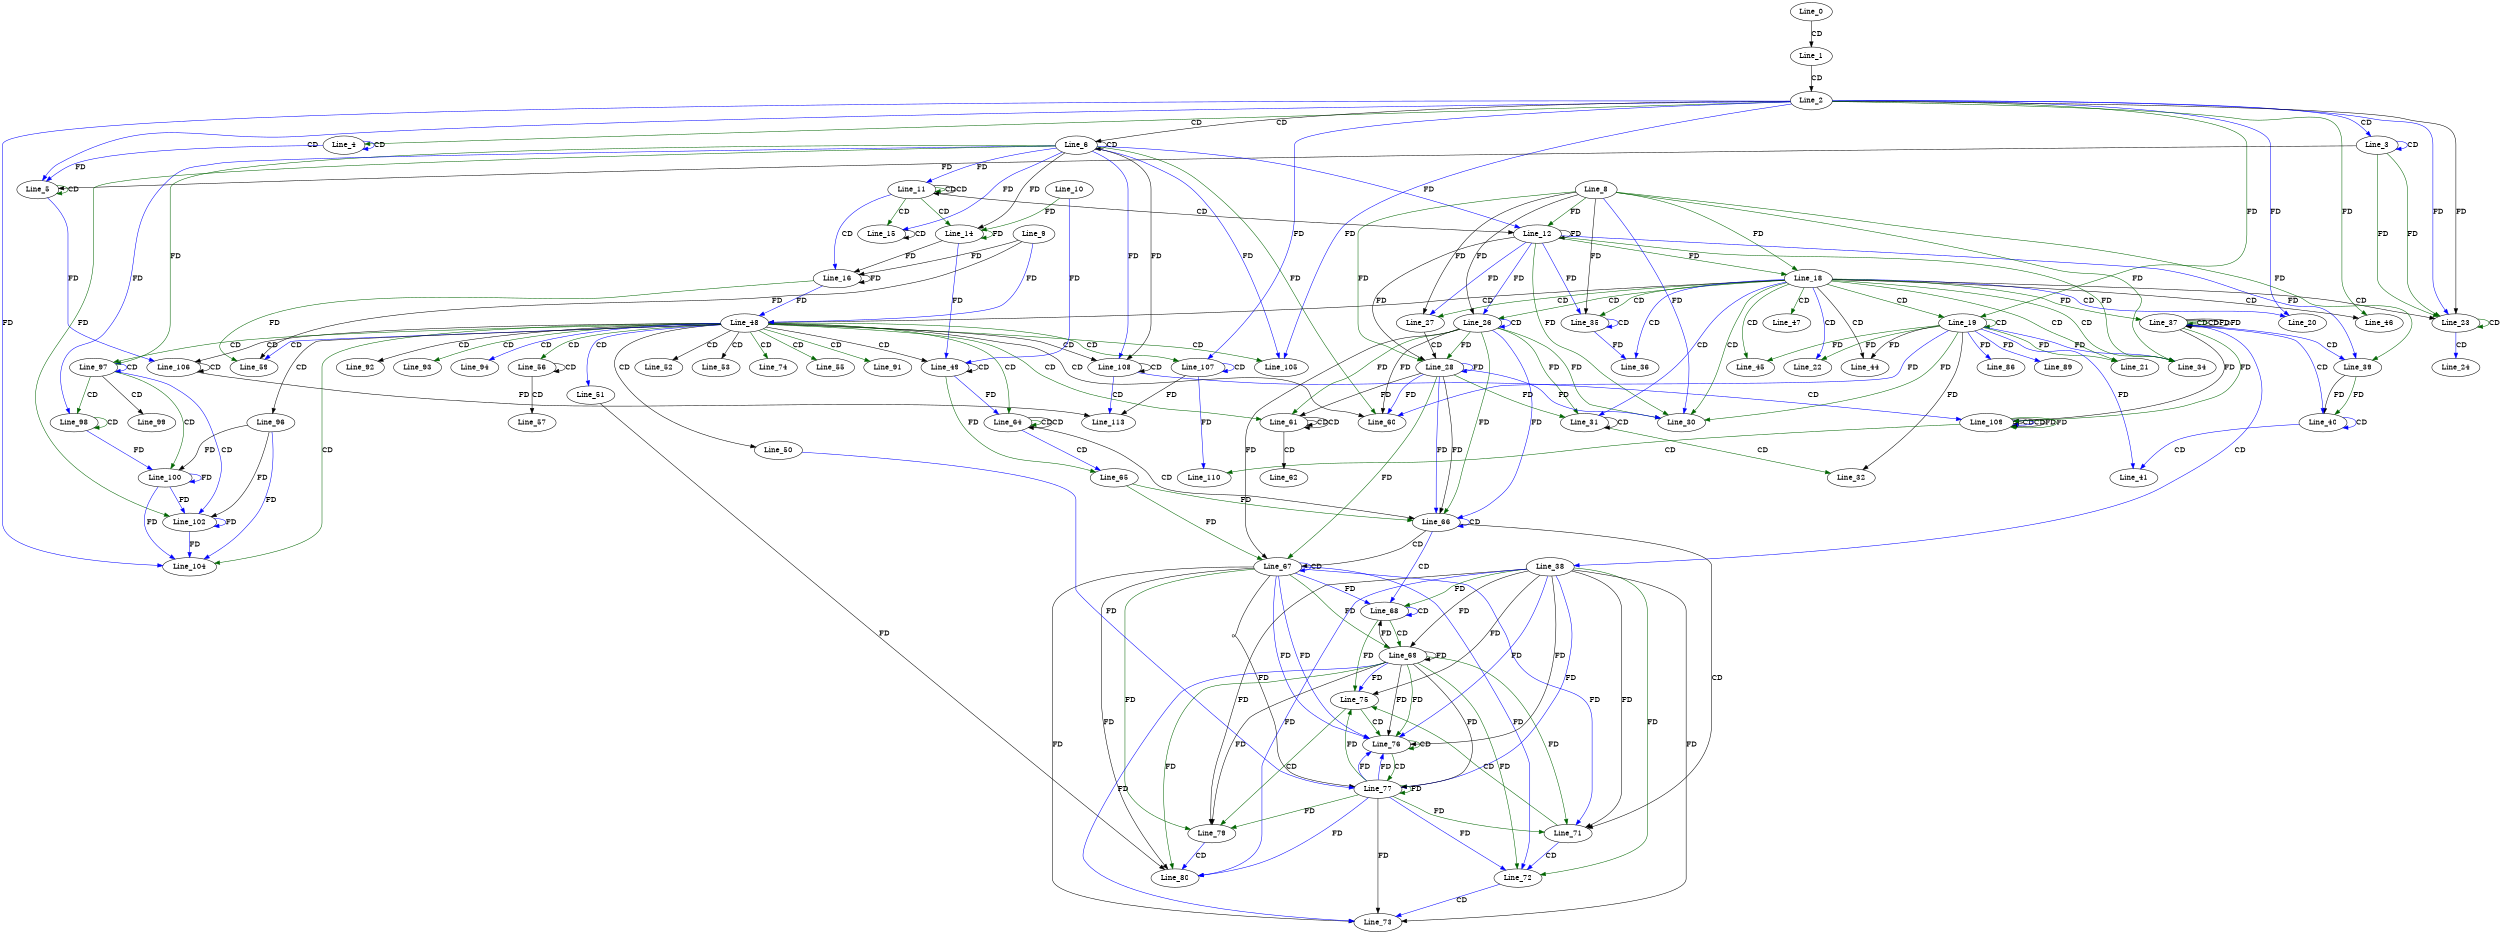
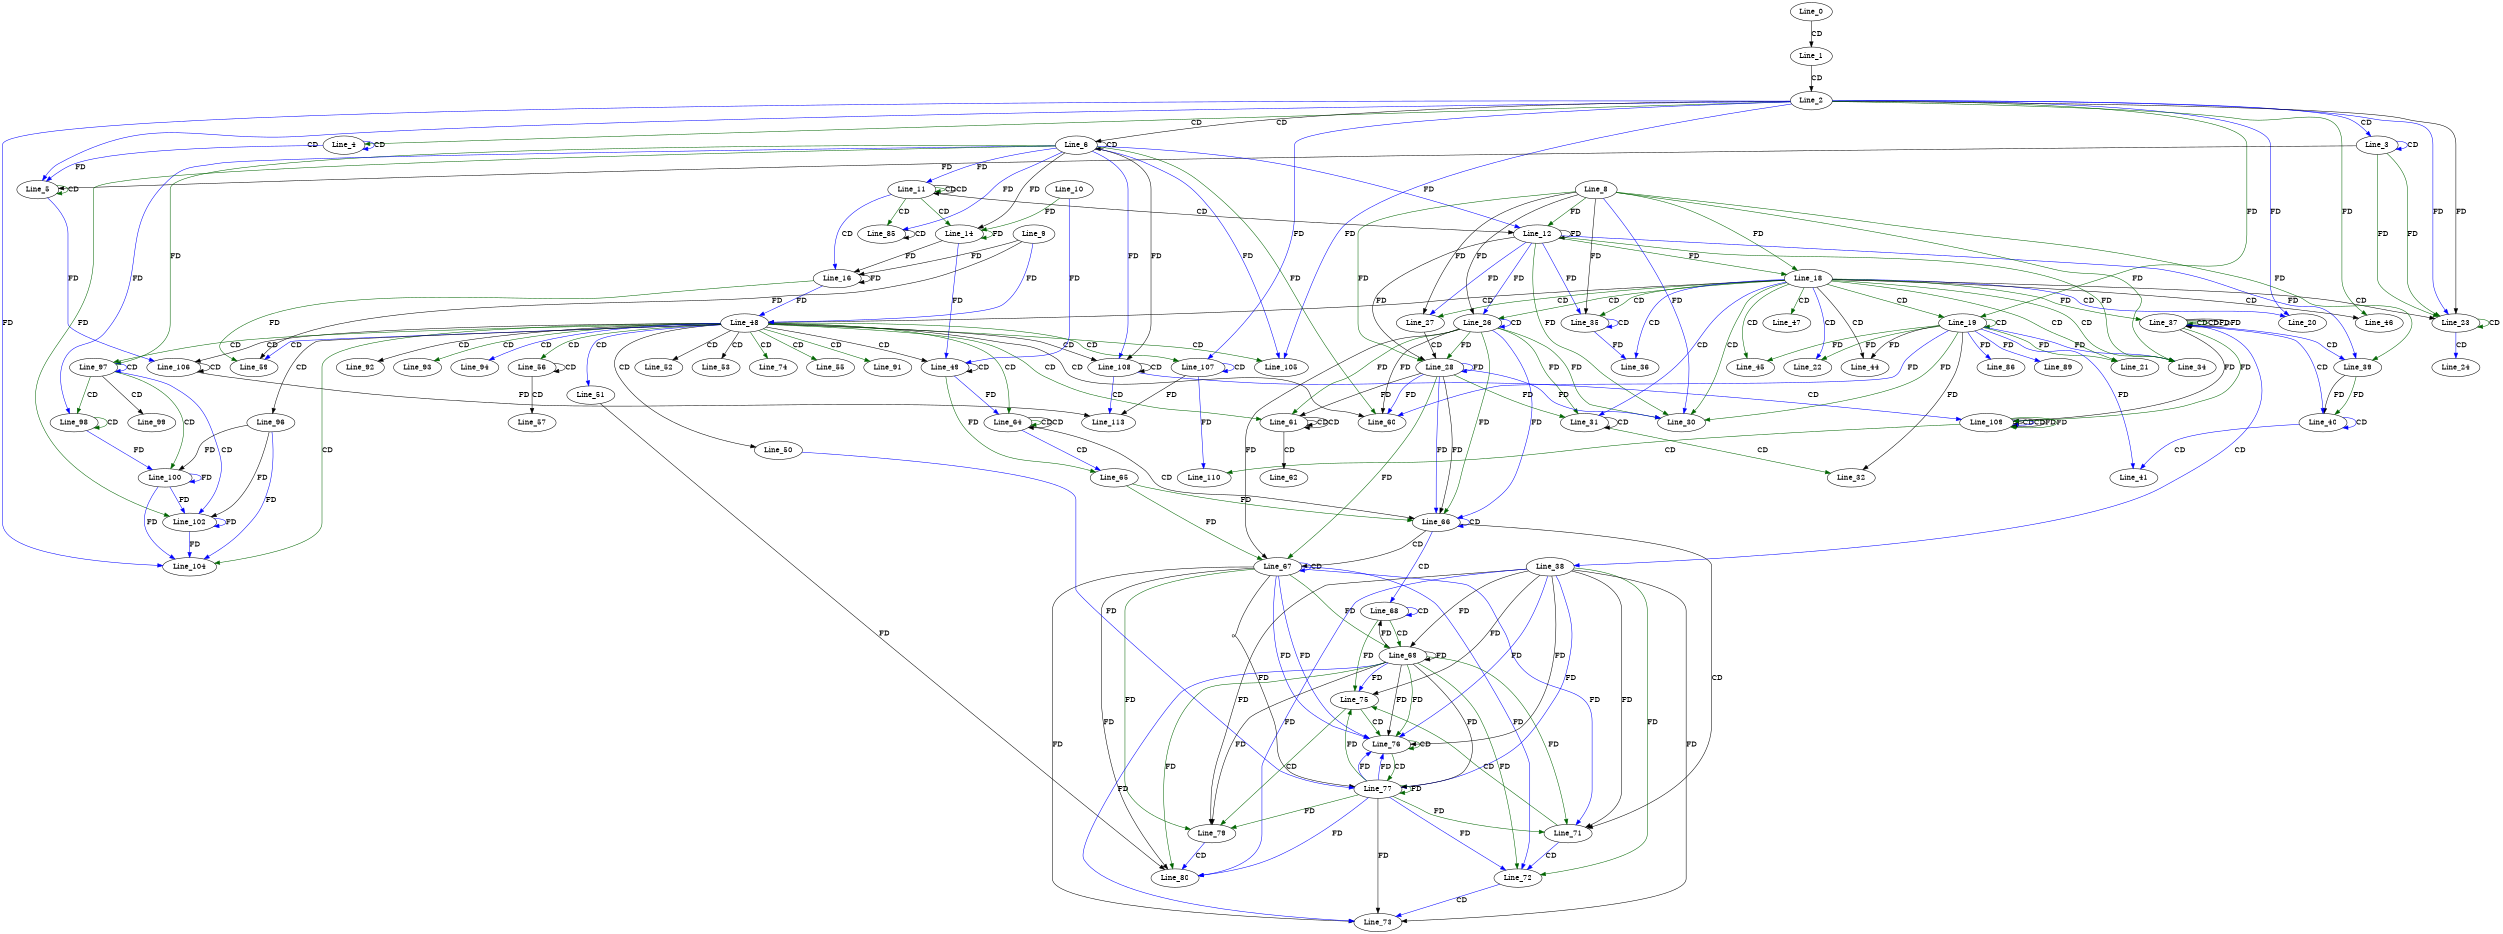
(882, 234) -> (882, 234)
(1466, 581) -> none
(1334, 588) -> none
